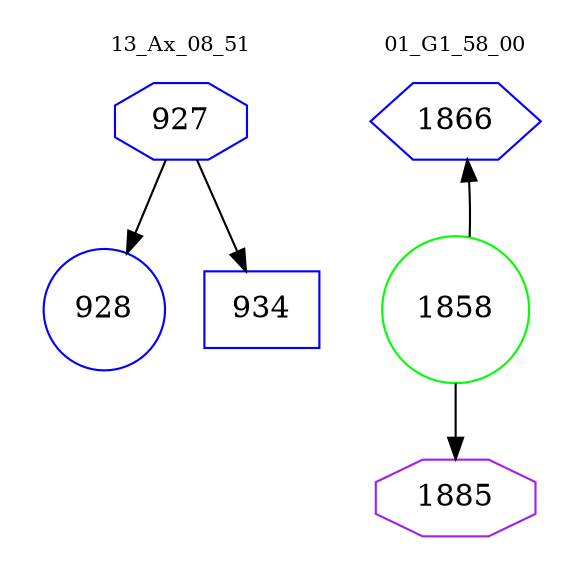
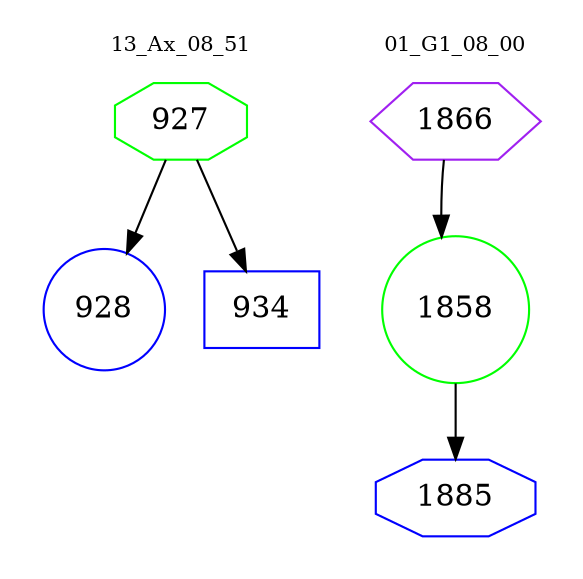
(456, 46) -> (456, 46)
(181, 121) -> (181, 121)
(456, 121) -> (456, 121)
(470, 209) -> (442, 188)
(456, 498) -> (456, 498)
